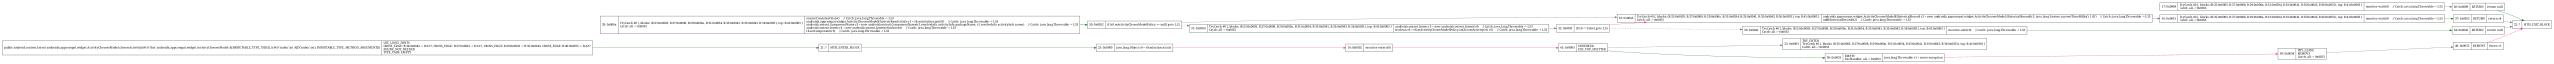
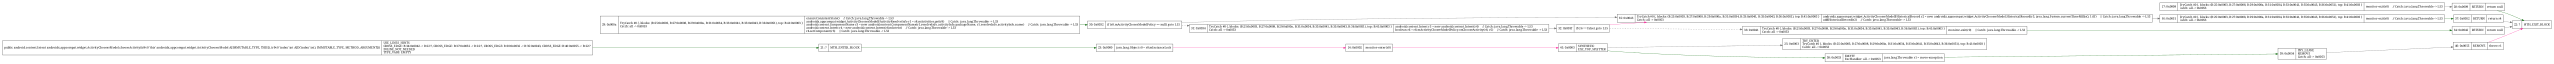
(2110, 56) -> (2110, 56)
